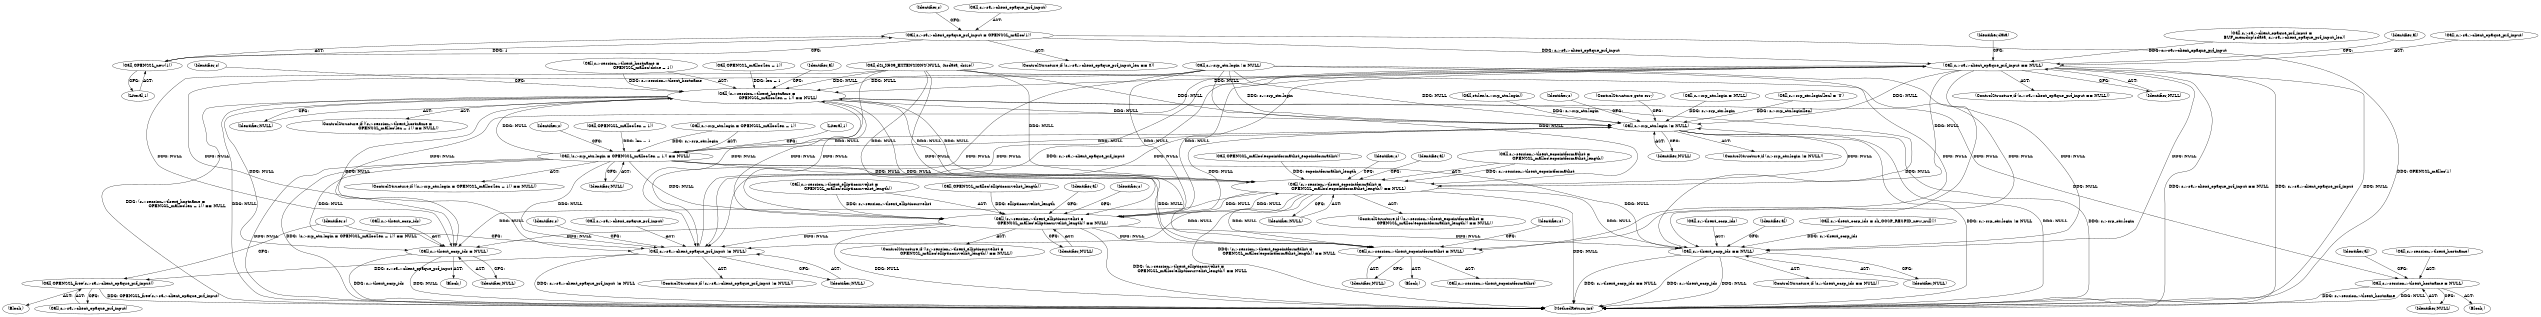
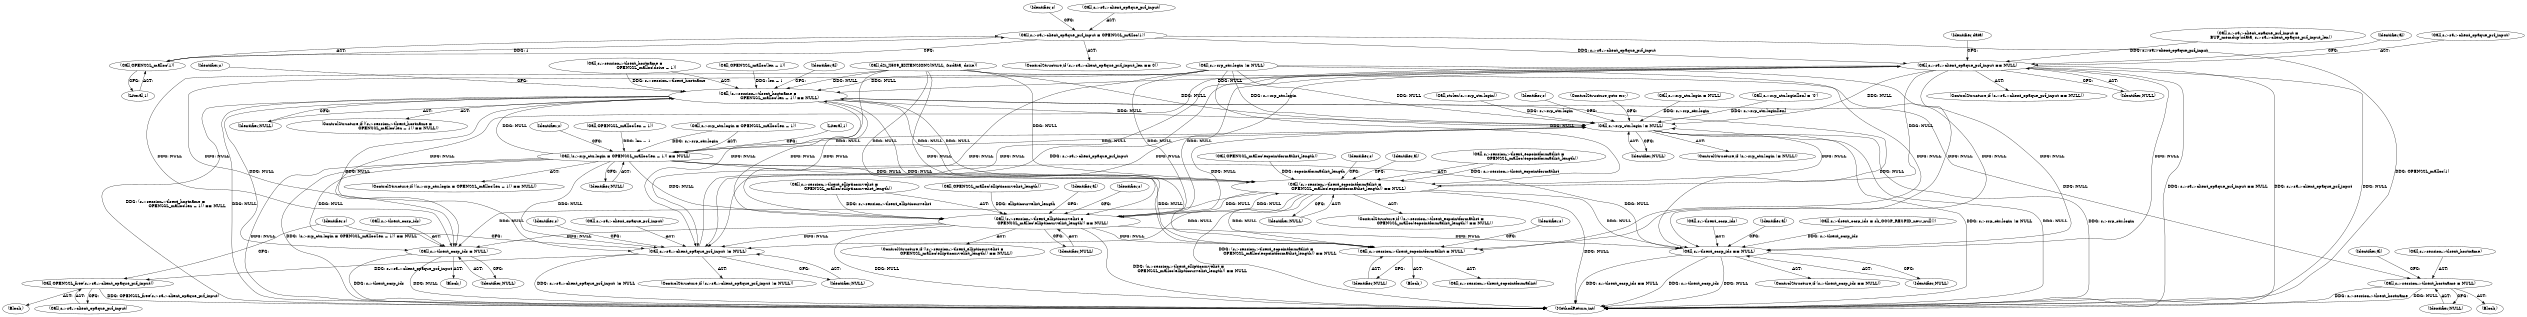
(147, 66) -> (147, 66)
(1278, 157) -> (1267, 157)
